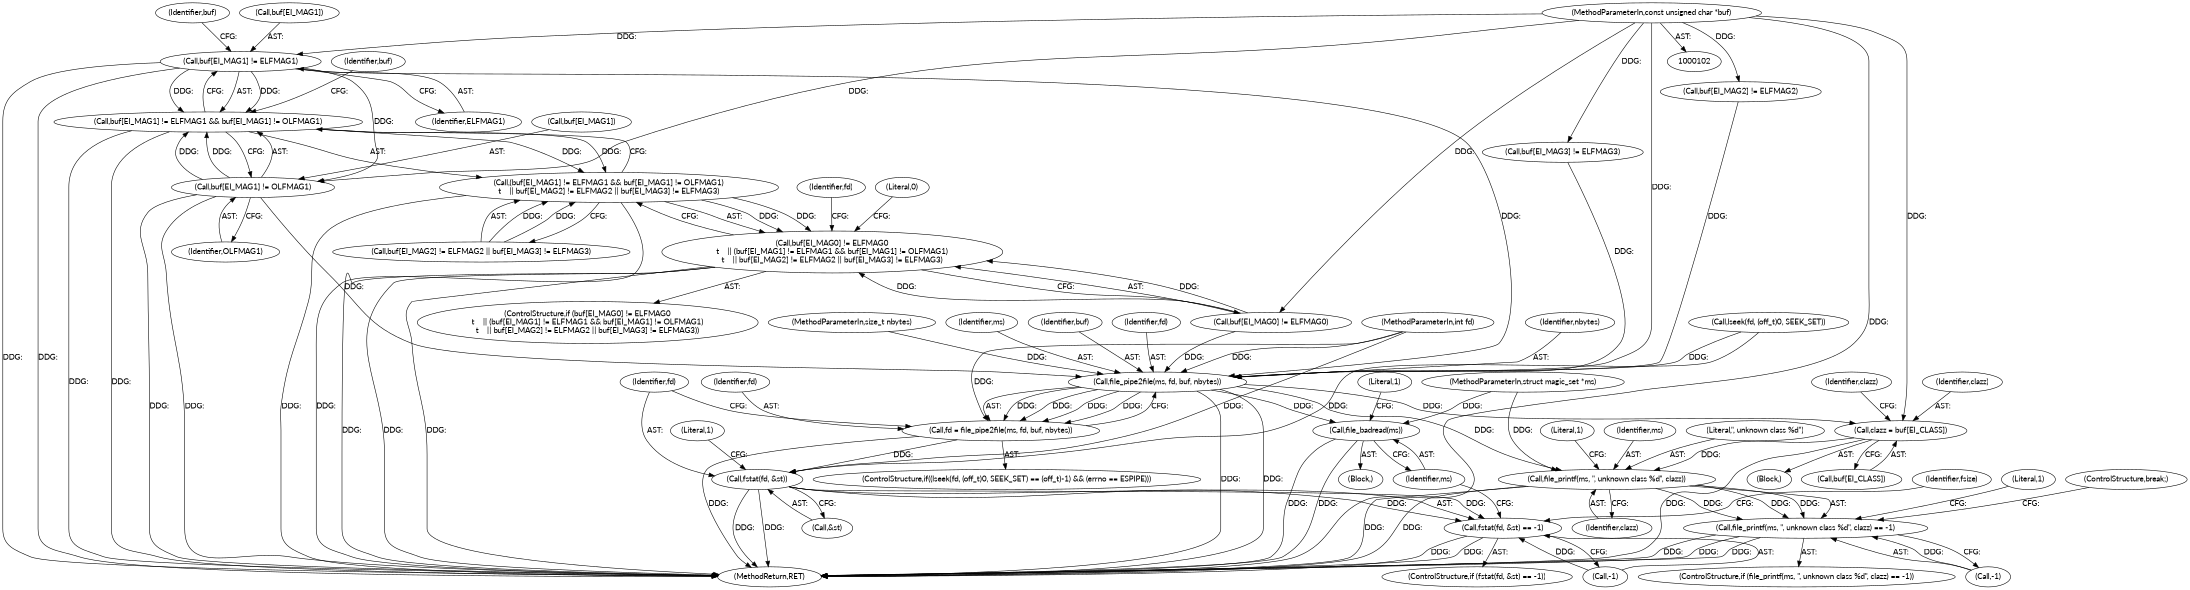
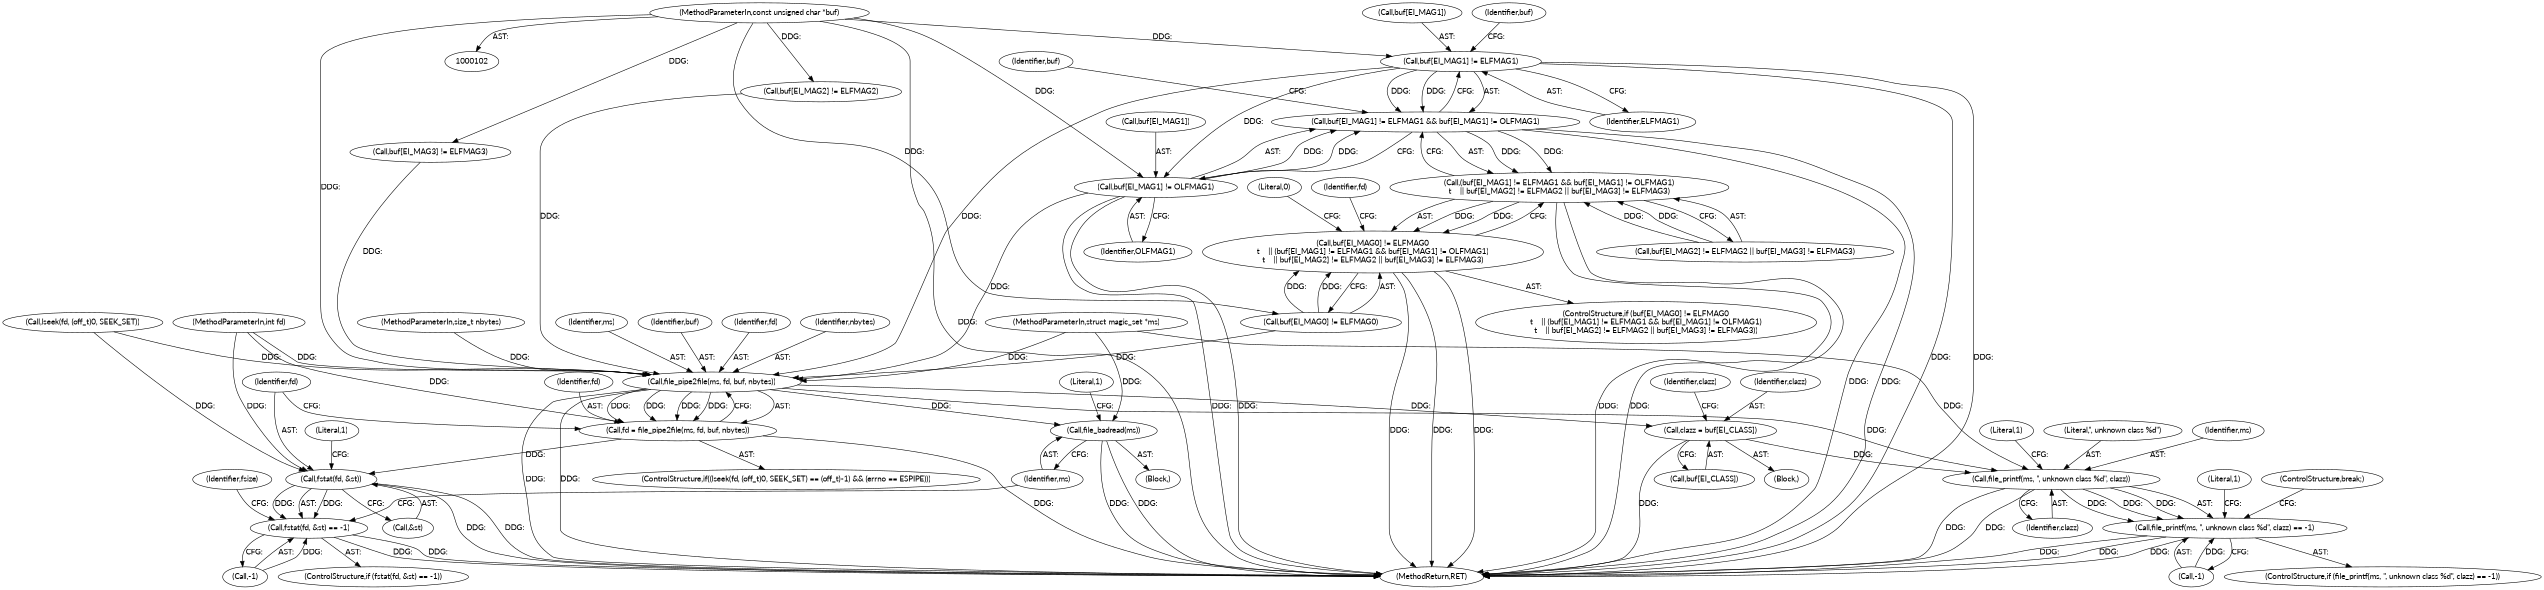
(1907, 155) -> none
none -> (971, 363)
